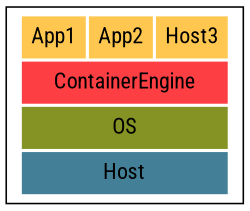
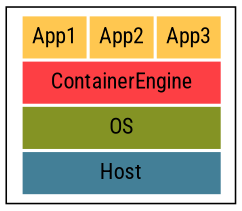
(192, 37) -> (189, 37)
